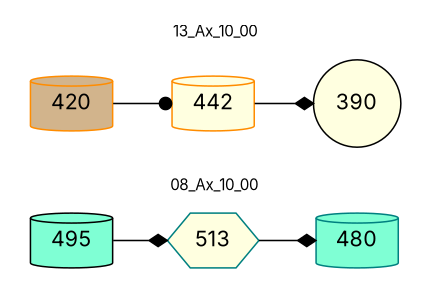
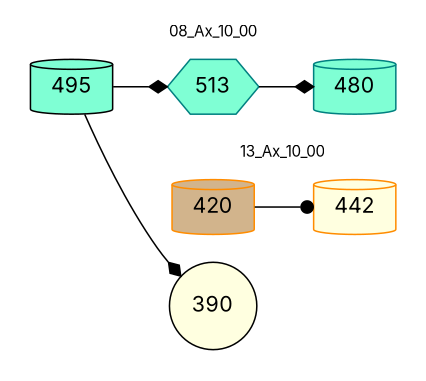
(275, 104) -> (122, 191)
(213, 241) -> (213, 87)
